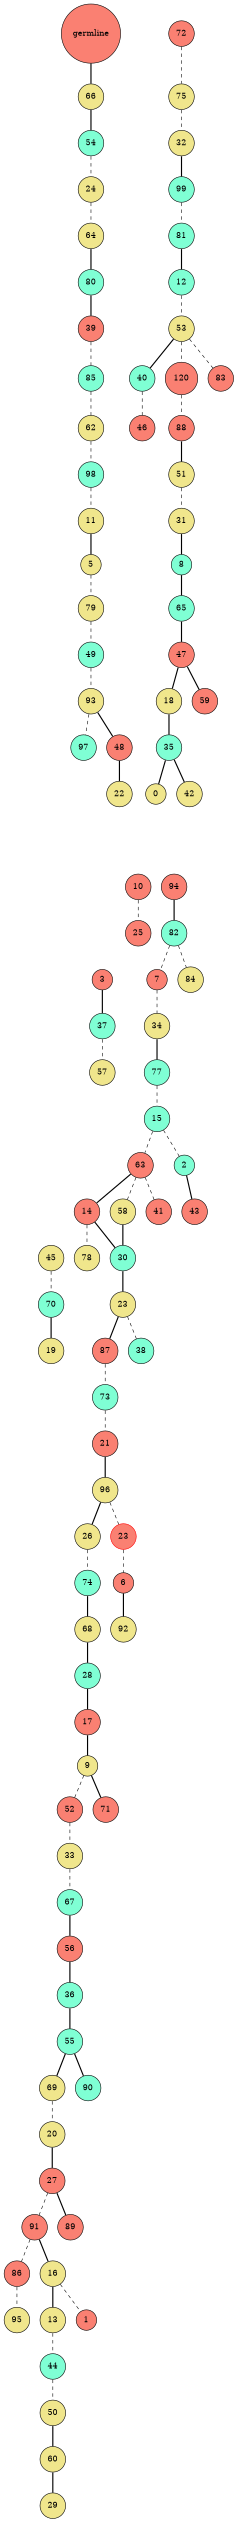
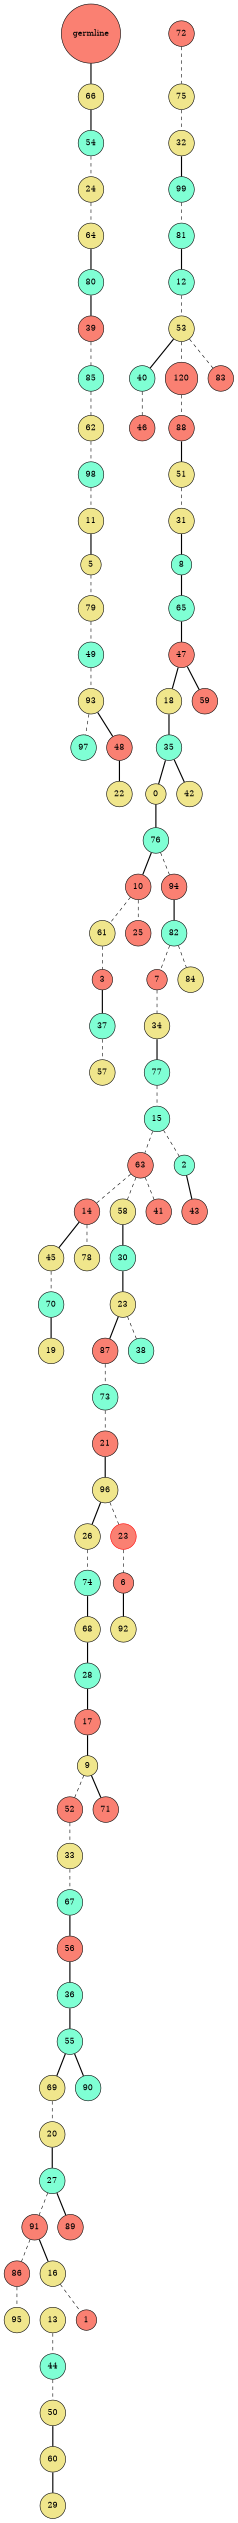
none -> (156, 840)
none -> (102, 933)
(114, 1189) -> (114, 1189)
(105, 1235) -> (69, 1235)
(52, 2181) -> (52, 2181)
(53, 2297) -> none
